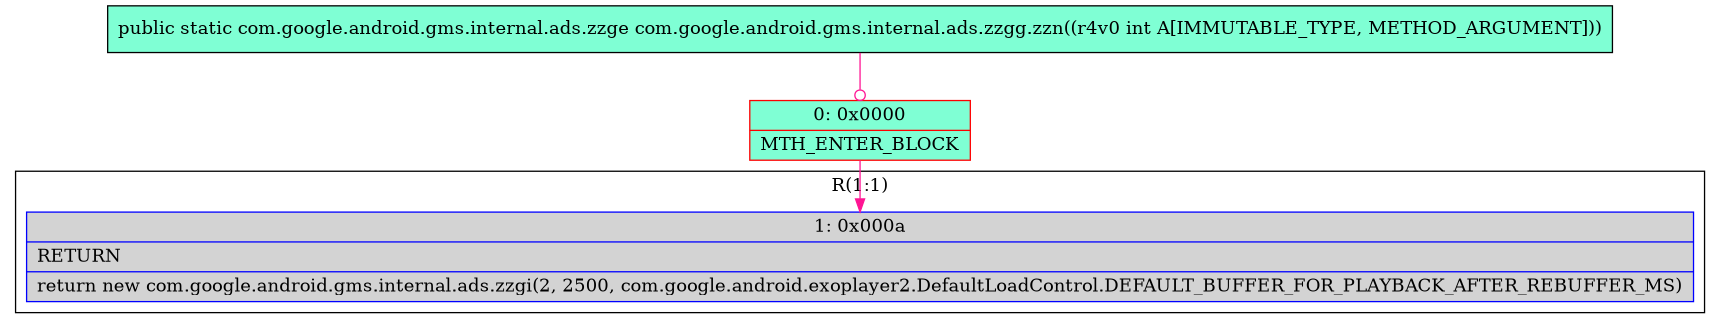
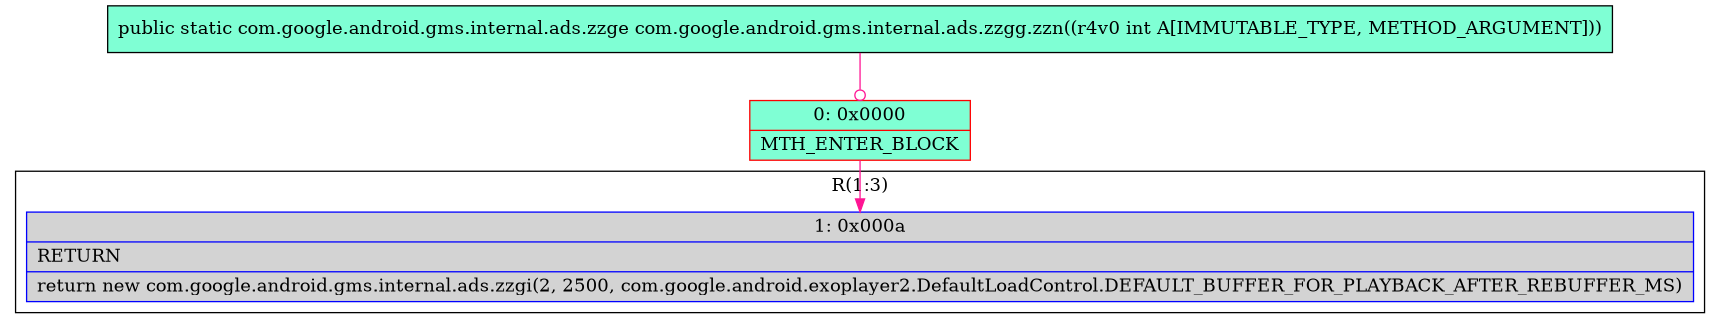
(860, 186) -> (860, 186)
